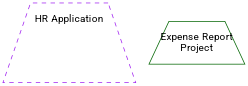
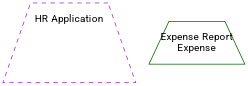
(197, 43) -> (197, 43)
